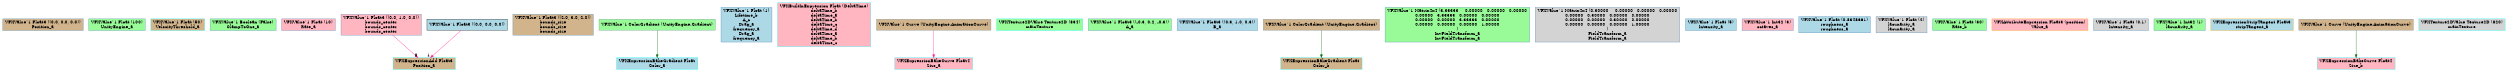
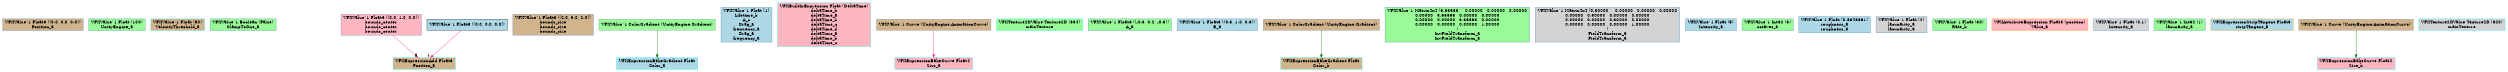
(308, 25) -> none
(1768, 25) -> (1768, 25)
